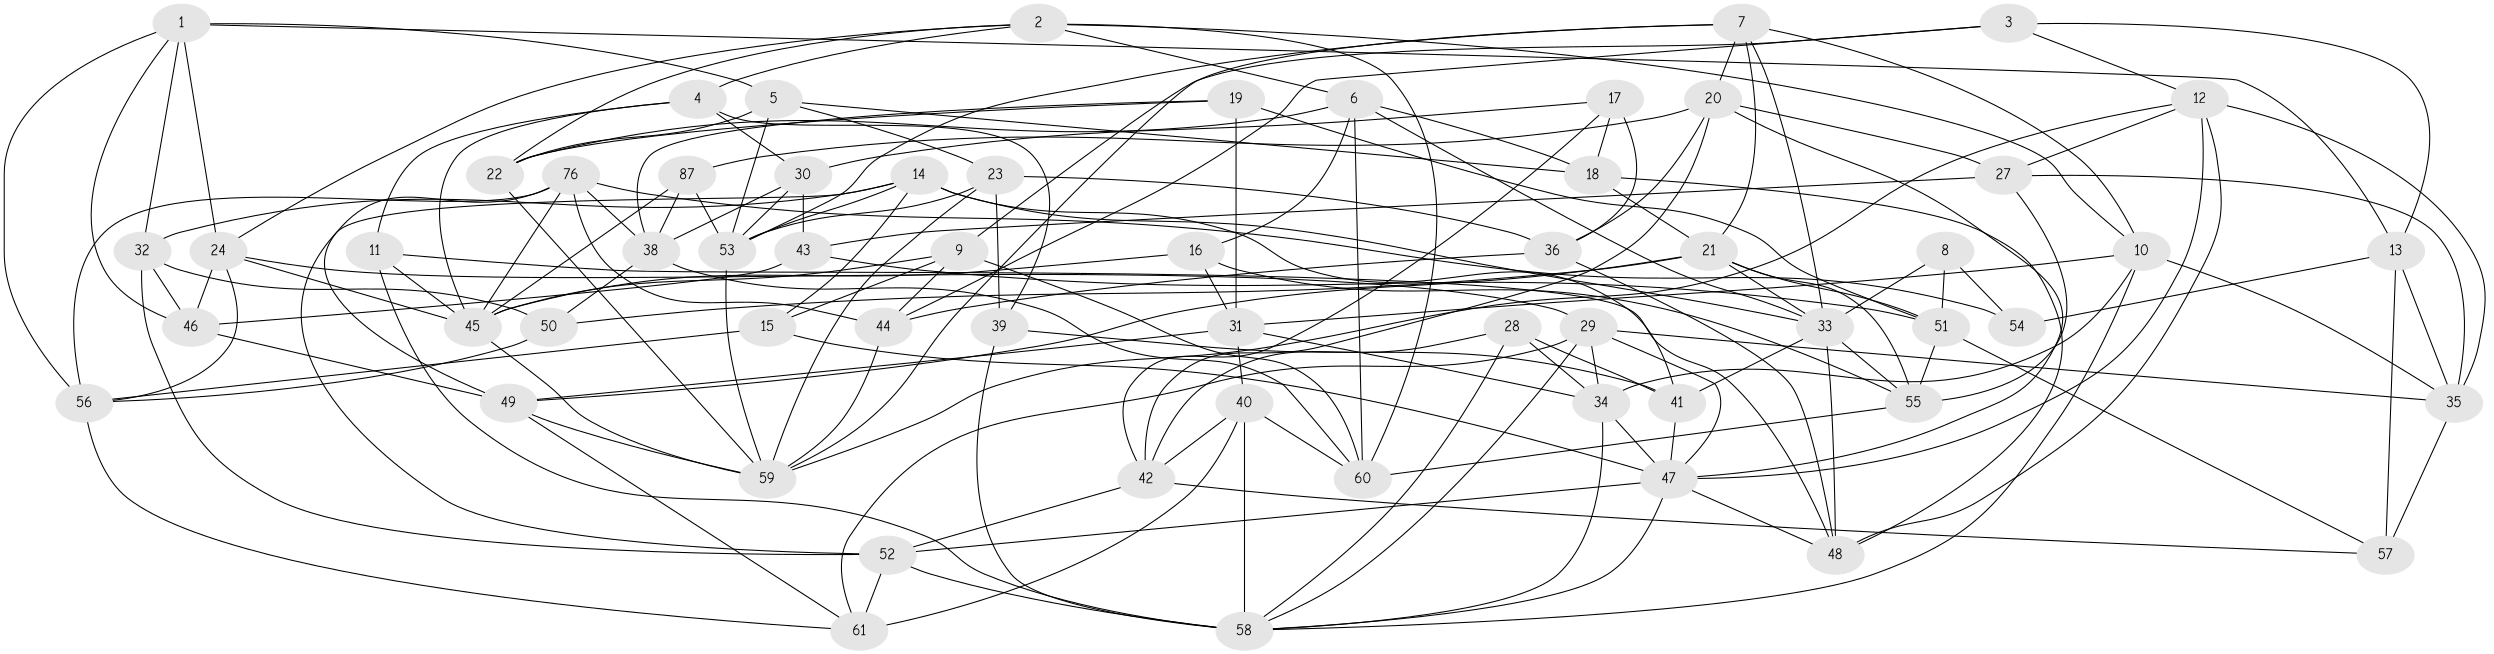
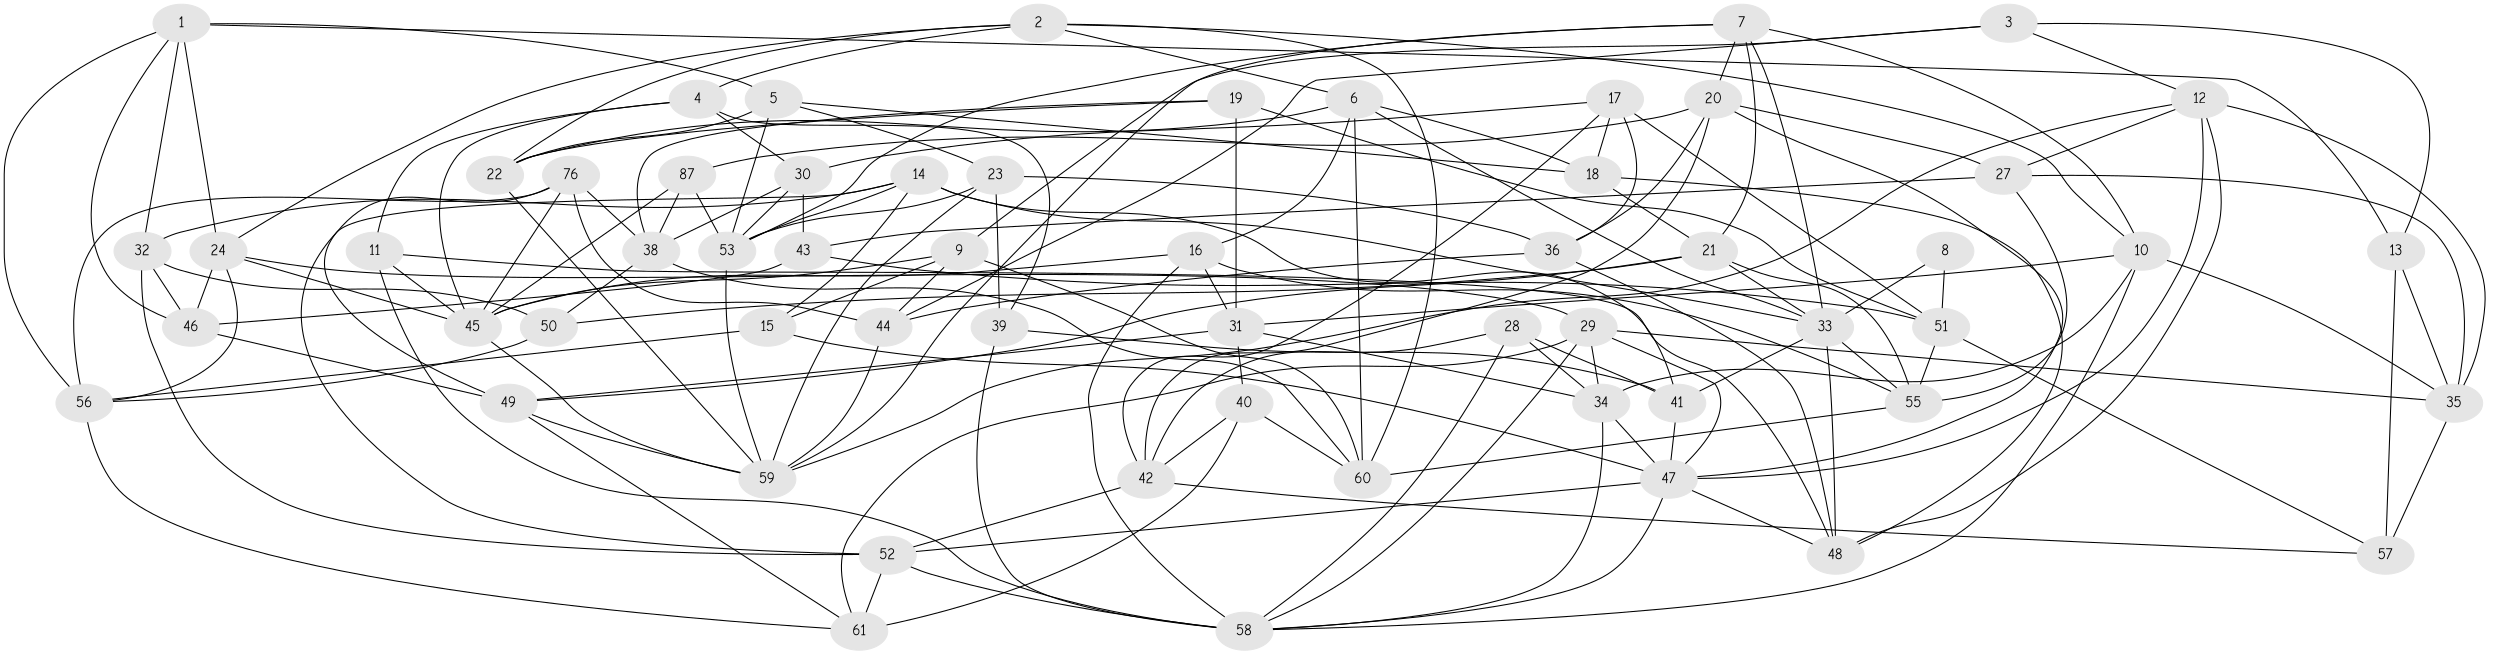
(1825, 289) -> (1778, 213)
(2017, 327) -> none
(1244, 512) -> (1094, 452)
